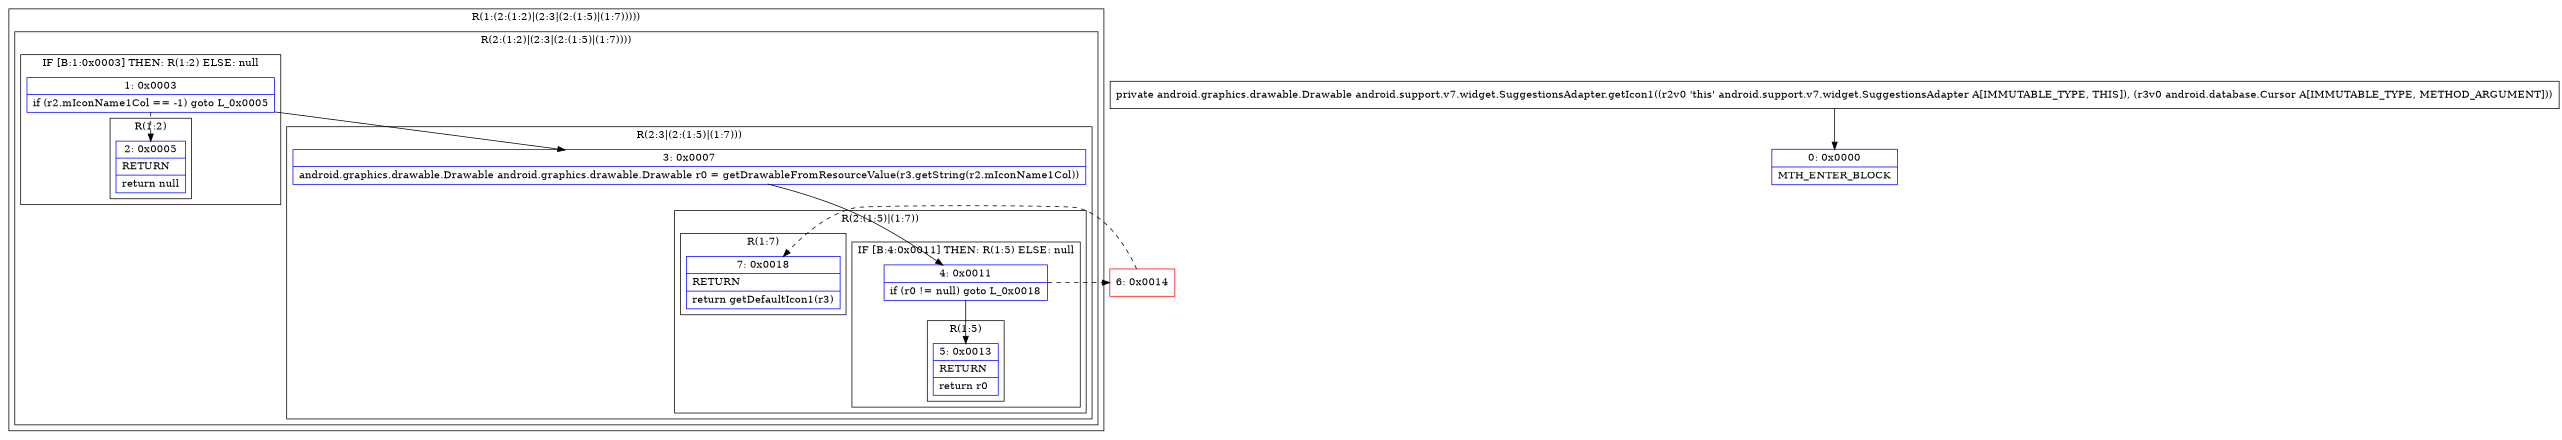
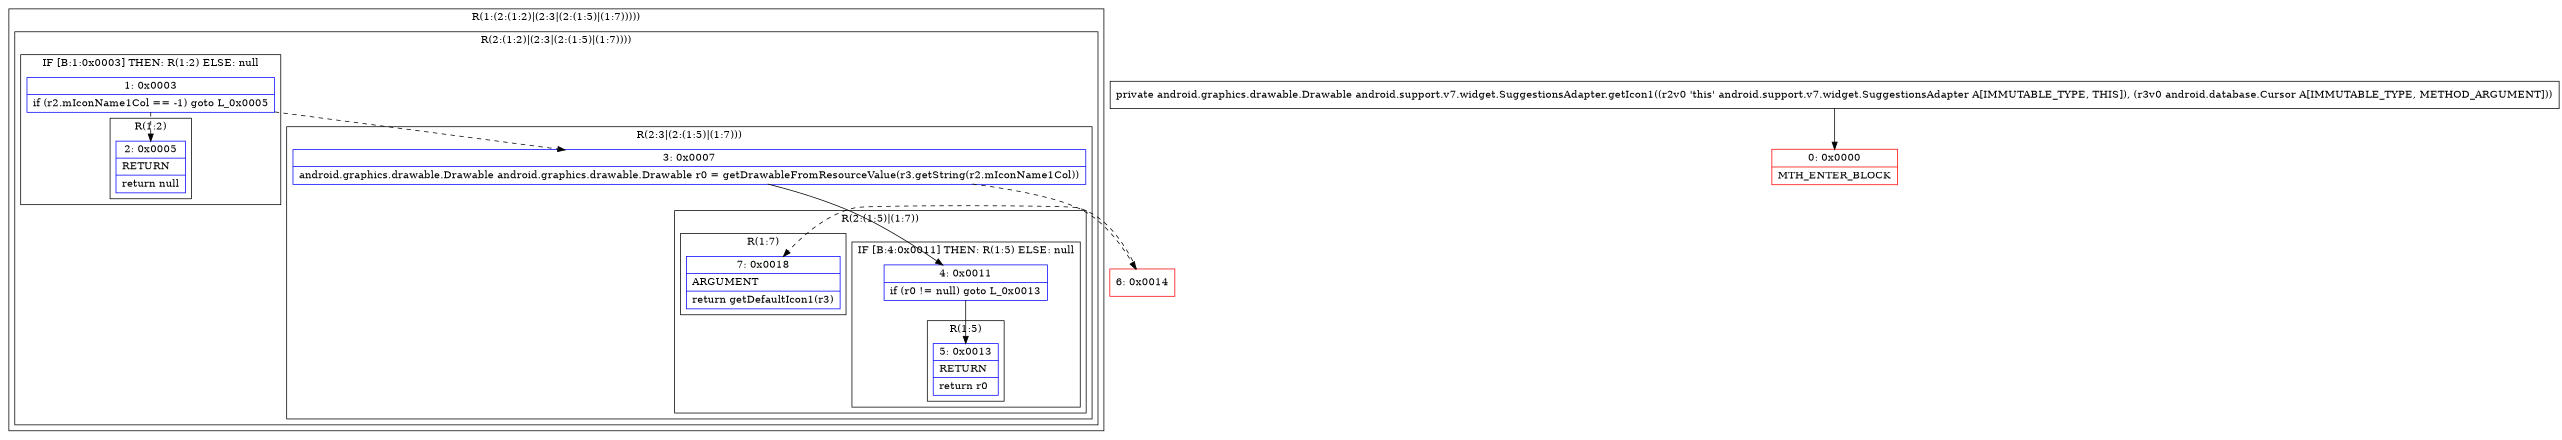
(423, 131) -> (423, 131)
(1835, 167) -> (1835, 167)
(716, 282) -> (726, 282)
(1075, 283) -> (1059, 201)
(966, 291) -> (966, 291)
